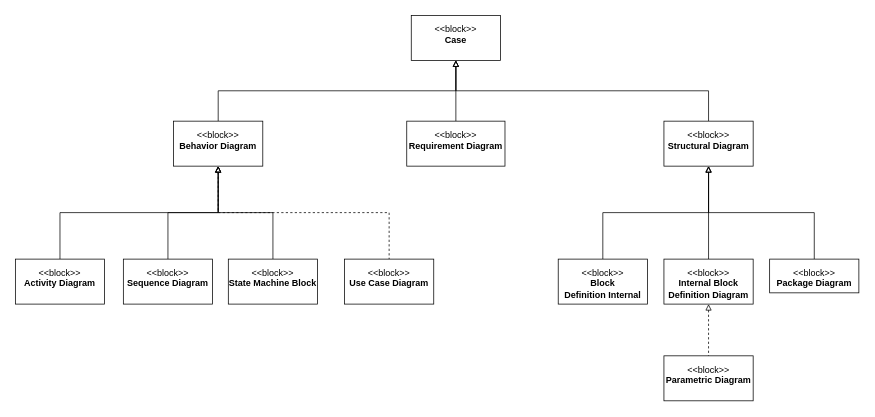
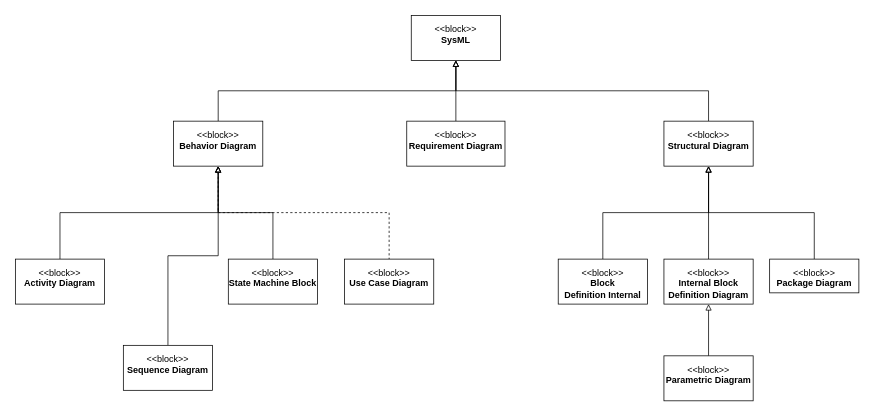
(456, 15) -> (456, 15)
(168, 282) -> (168, 368)
(709, 333) -> (709, 333)
